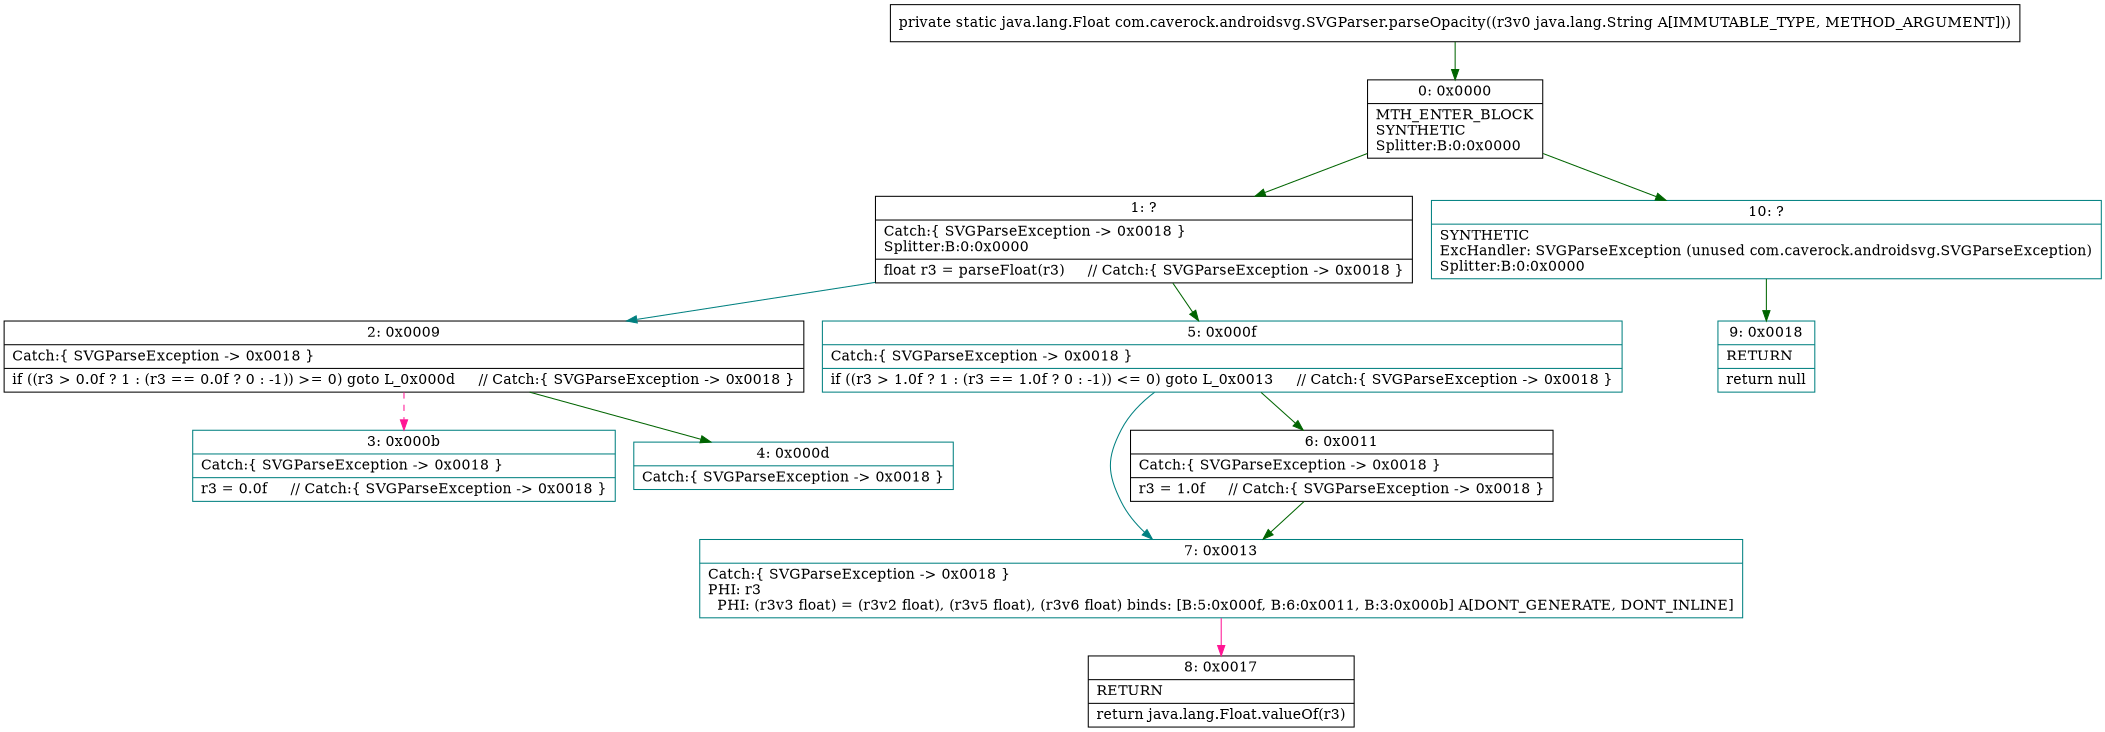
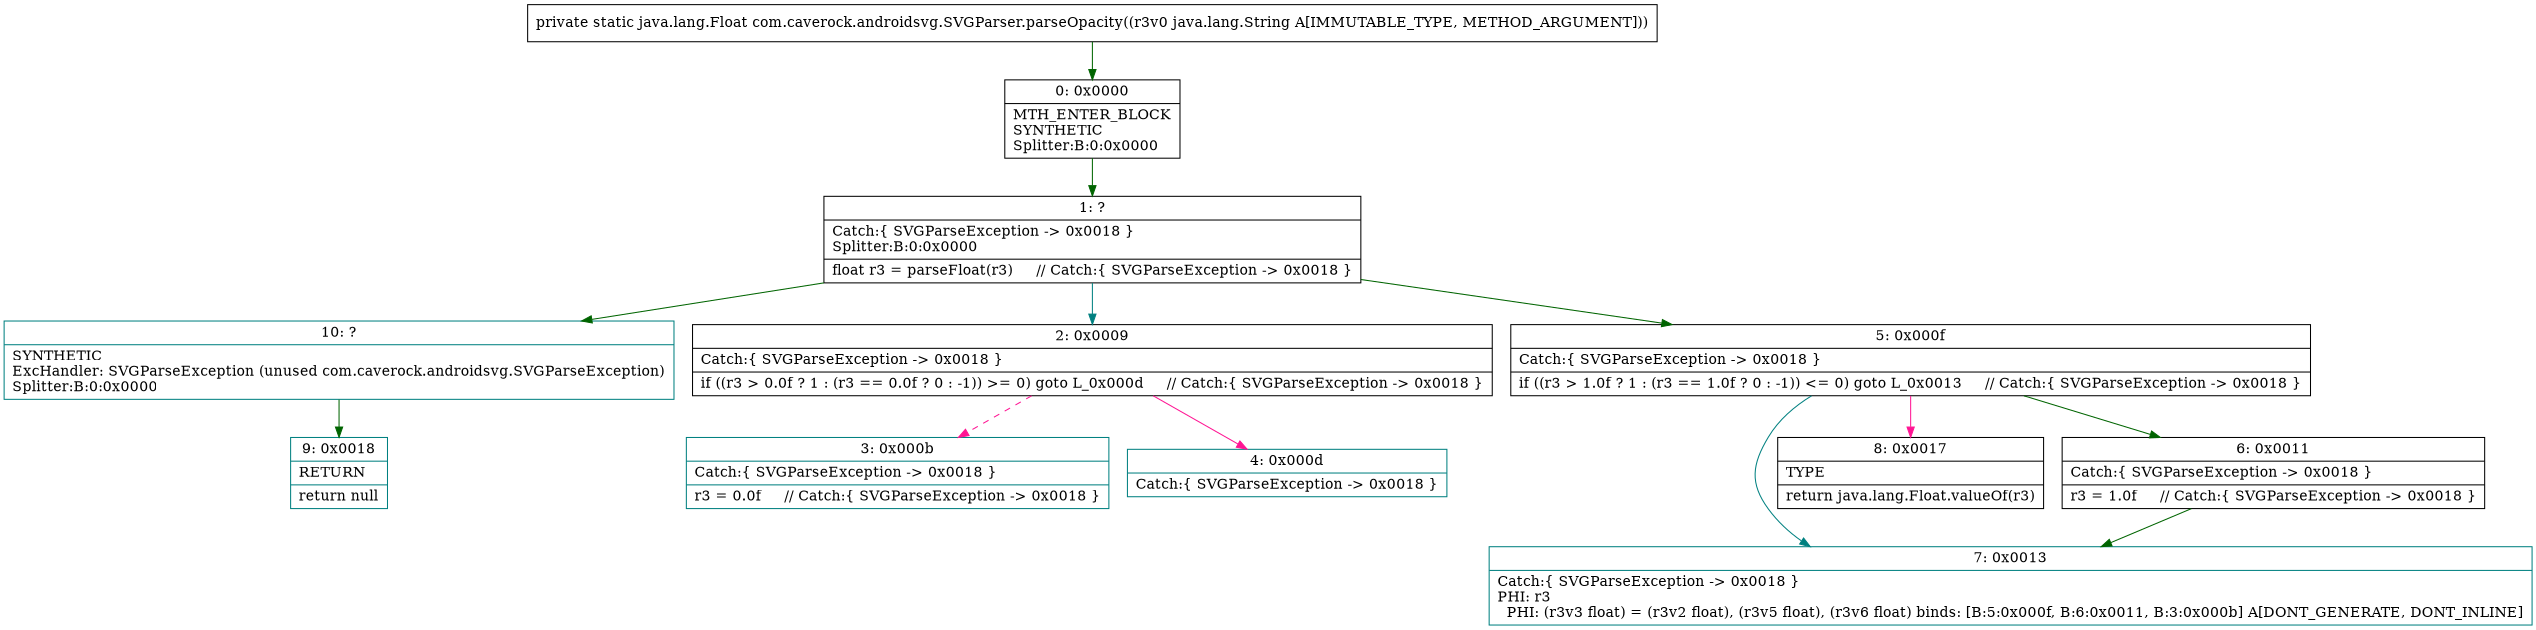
(1600, 175) -> (708, 301)
(1222, 357) -> (1911, 360)
(615, 416) -> (1196, 420)
(1221, 632) -> (1911, 411)
(1130, 691) -> (1806, 473)
